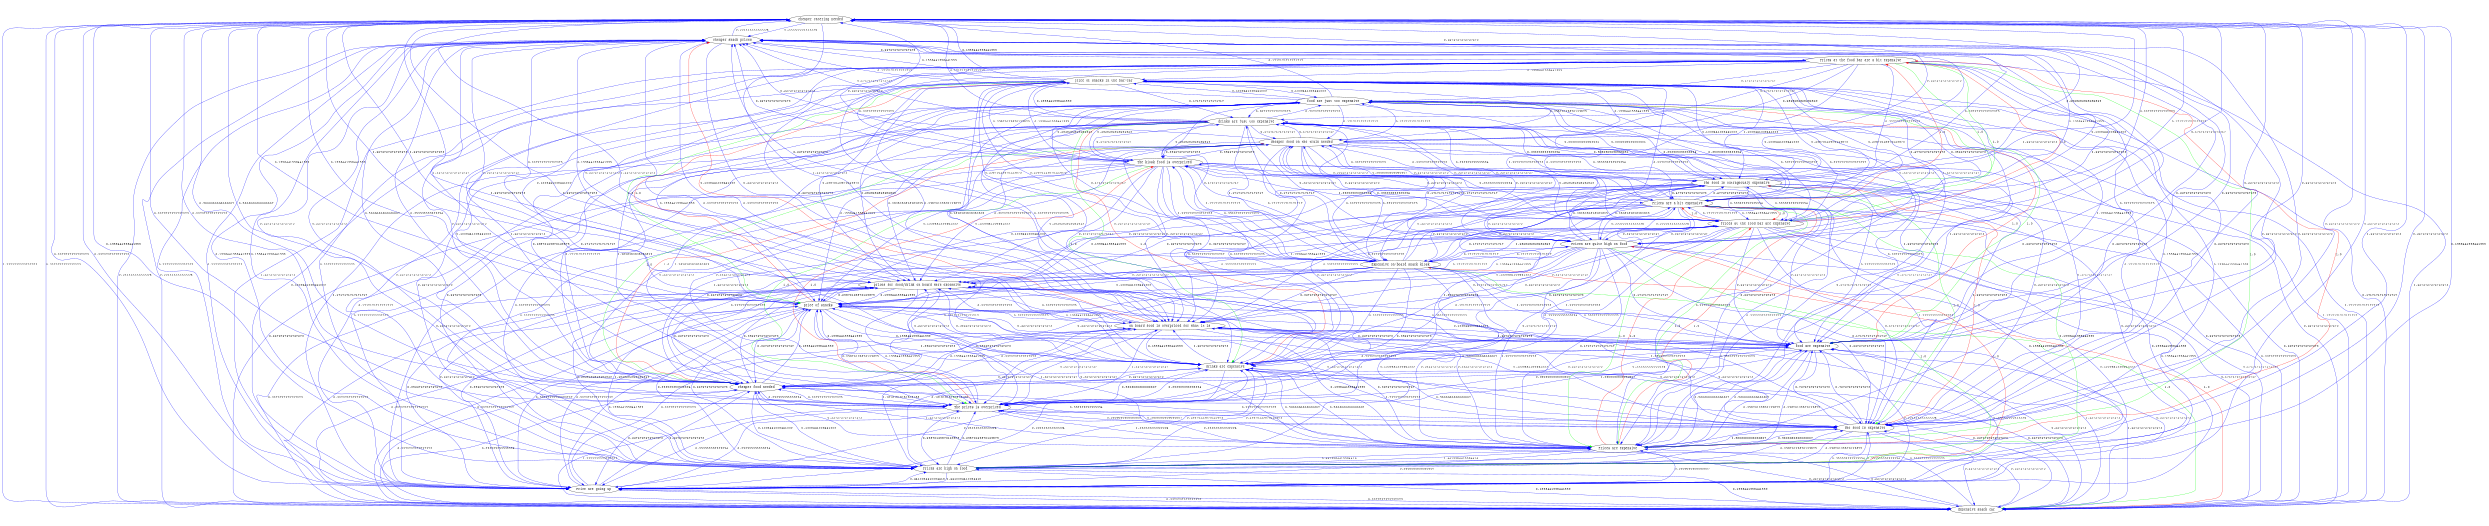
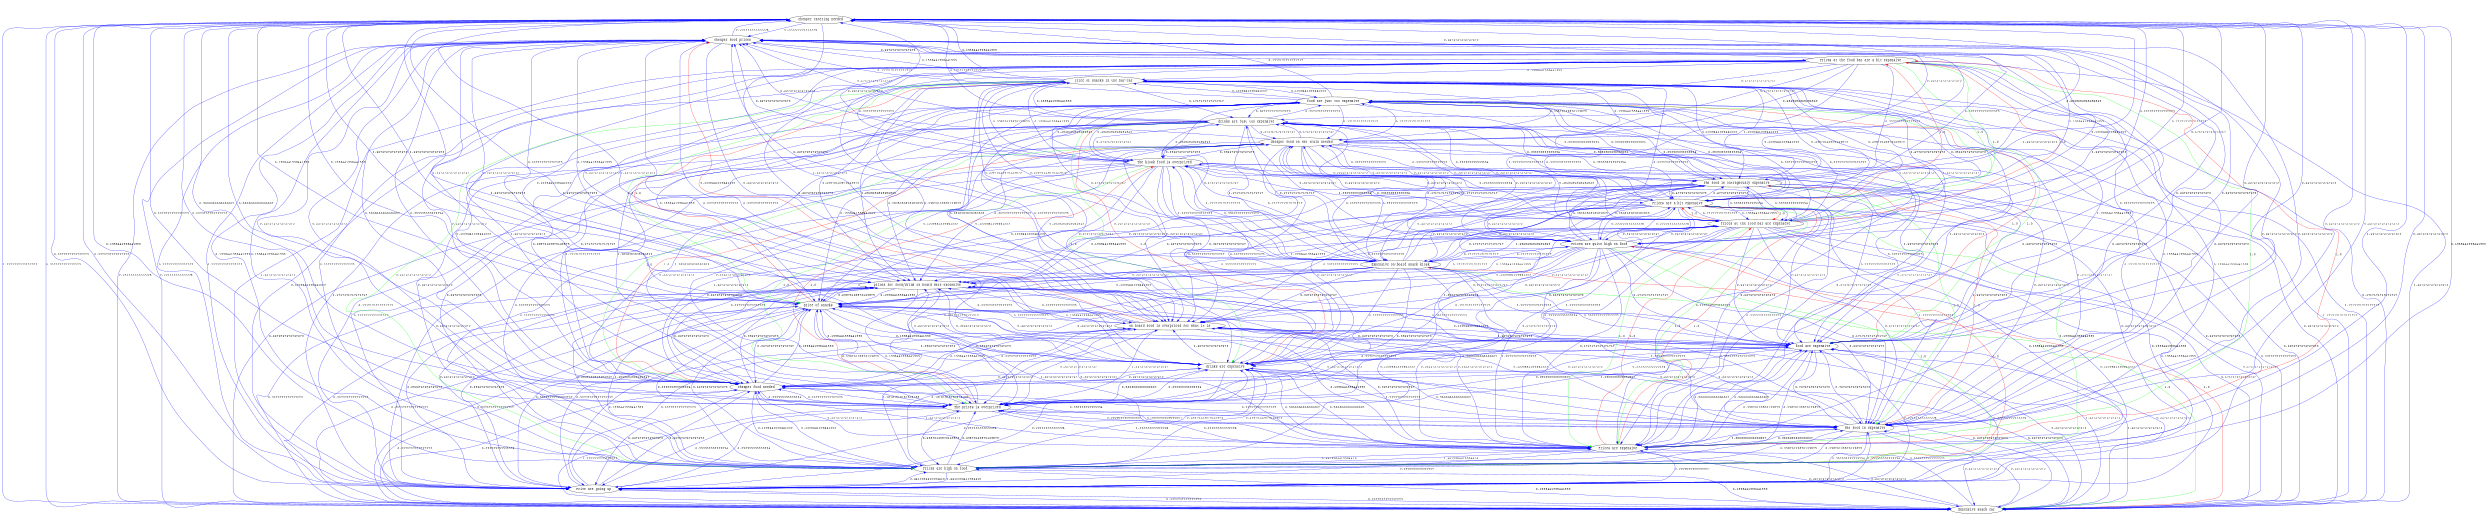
(733, 40) -> (733, 40)
(1390, 173) -> (1390, 173)
(419, 258) -> (419, 258)
(1159, 357) -> none
